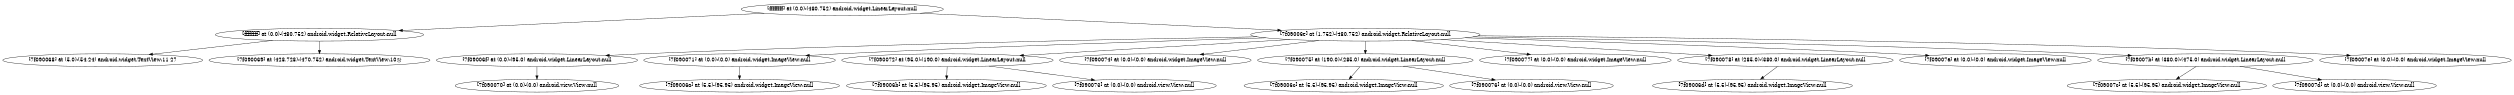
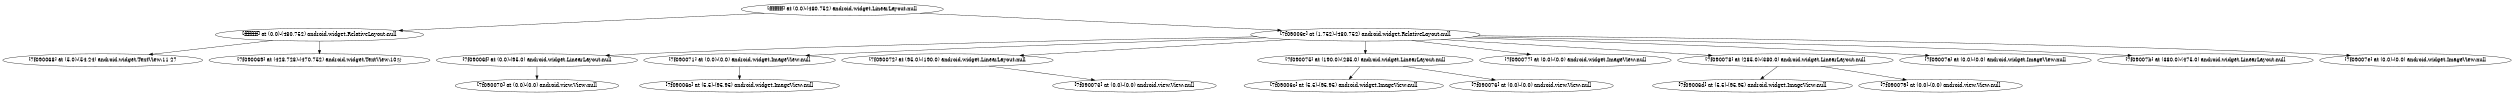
(1155, 60) -> none
(946, 86) -> none
none -> (1941, 86)
(2167, 86) -> none
(2355, 86) -> none
